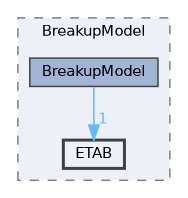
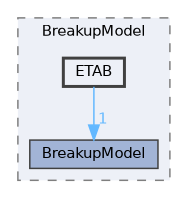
(94, 106) -> (94, 106)
